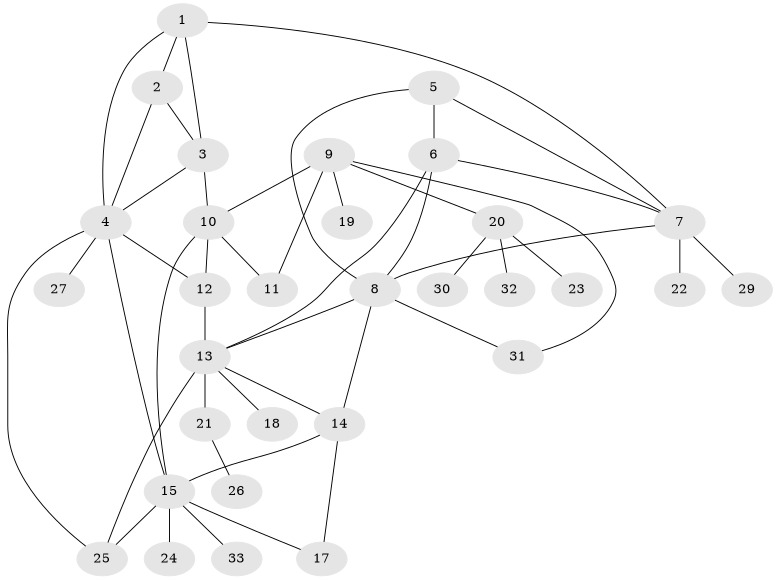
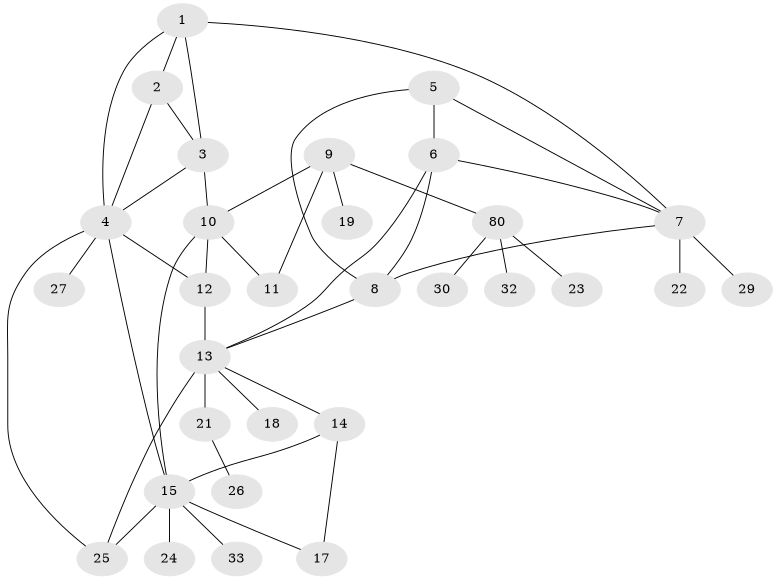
(498, 222) -> (498, 222)
(357, 357) -> none
(518, 357) -> none
